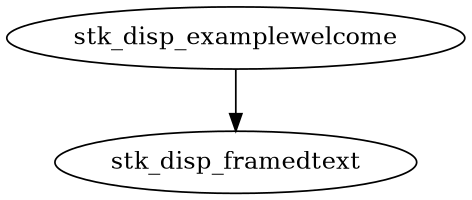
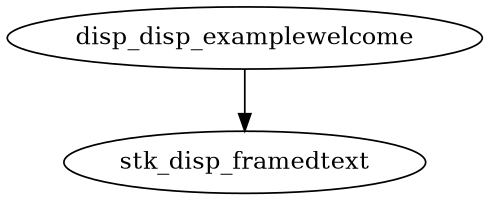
(236, 38) -> (245, 38)
